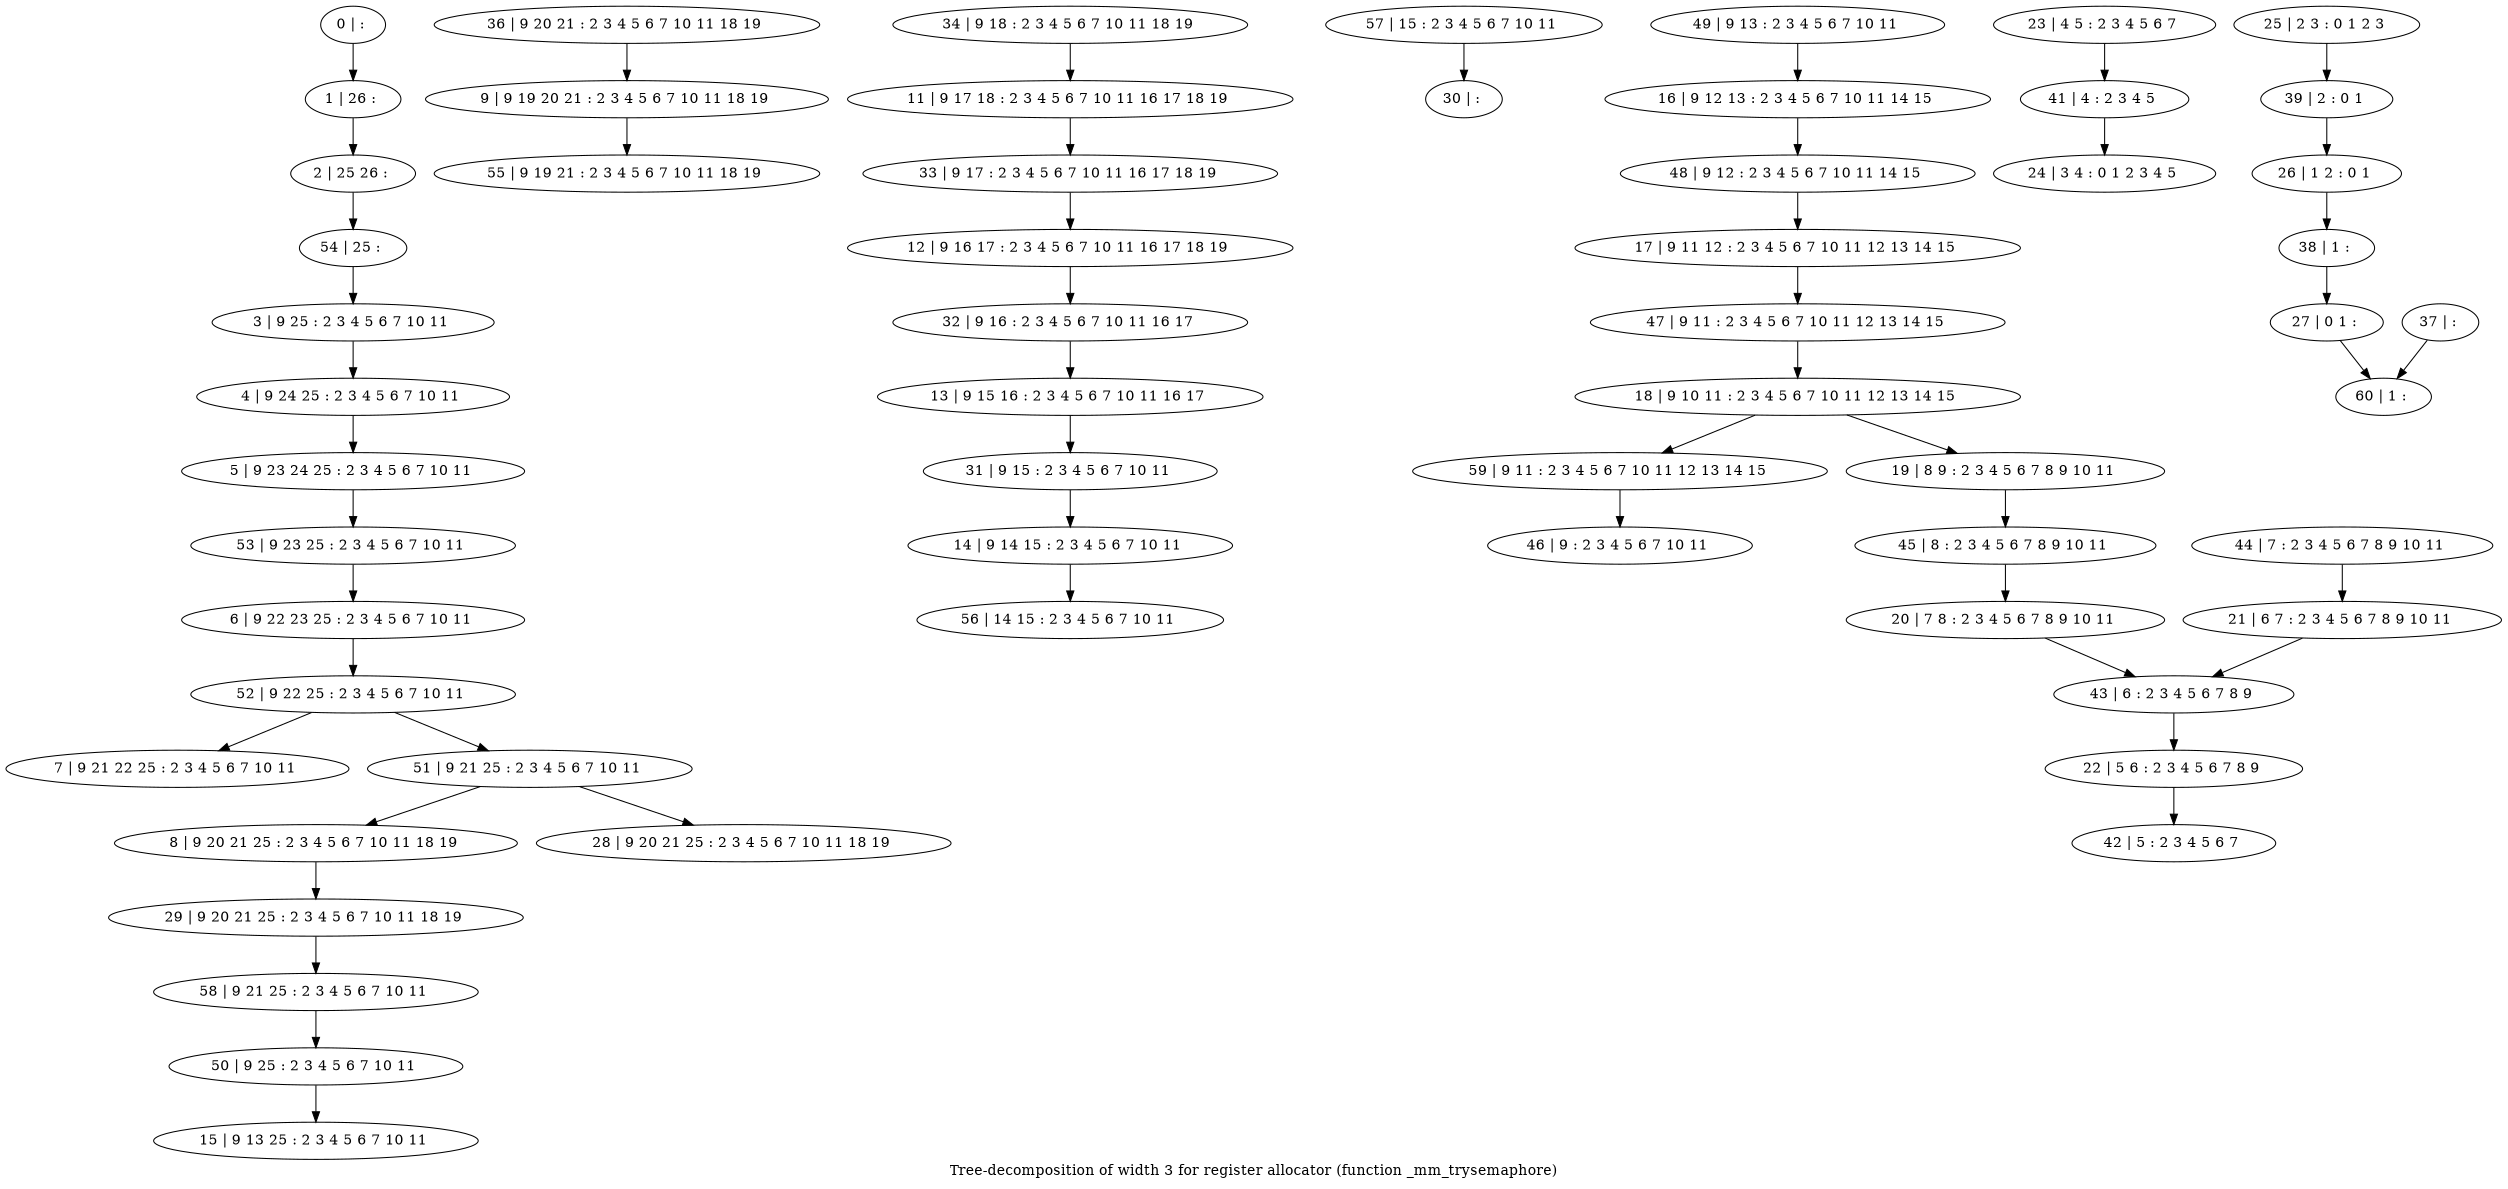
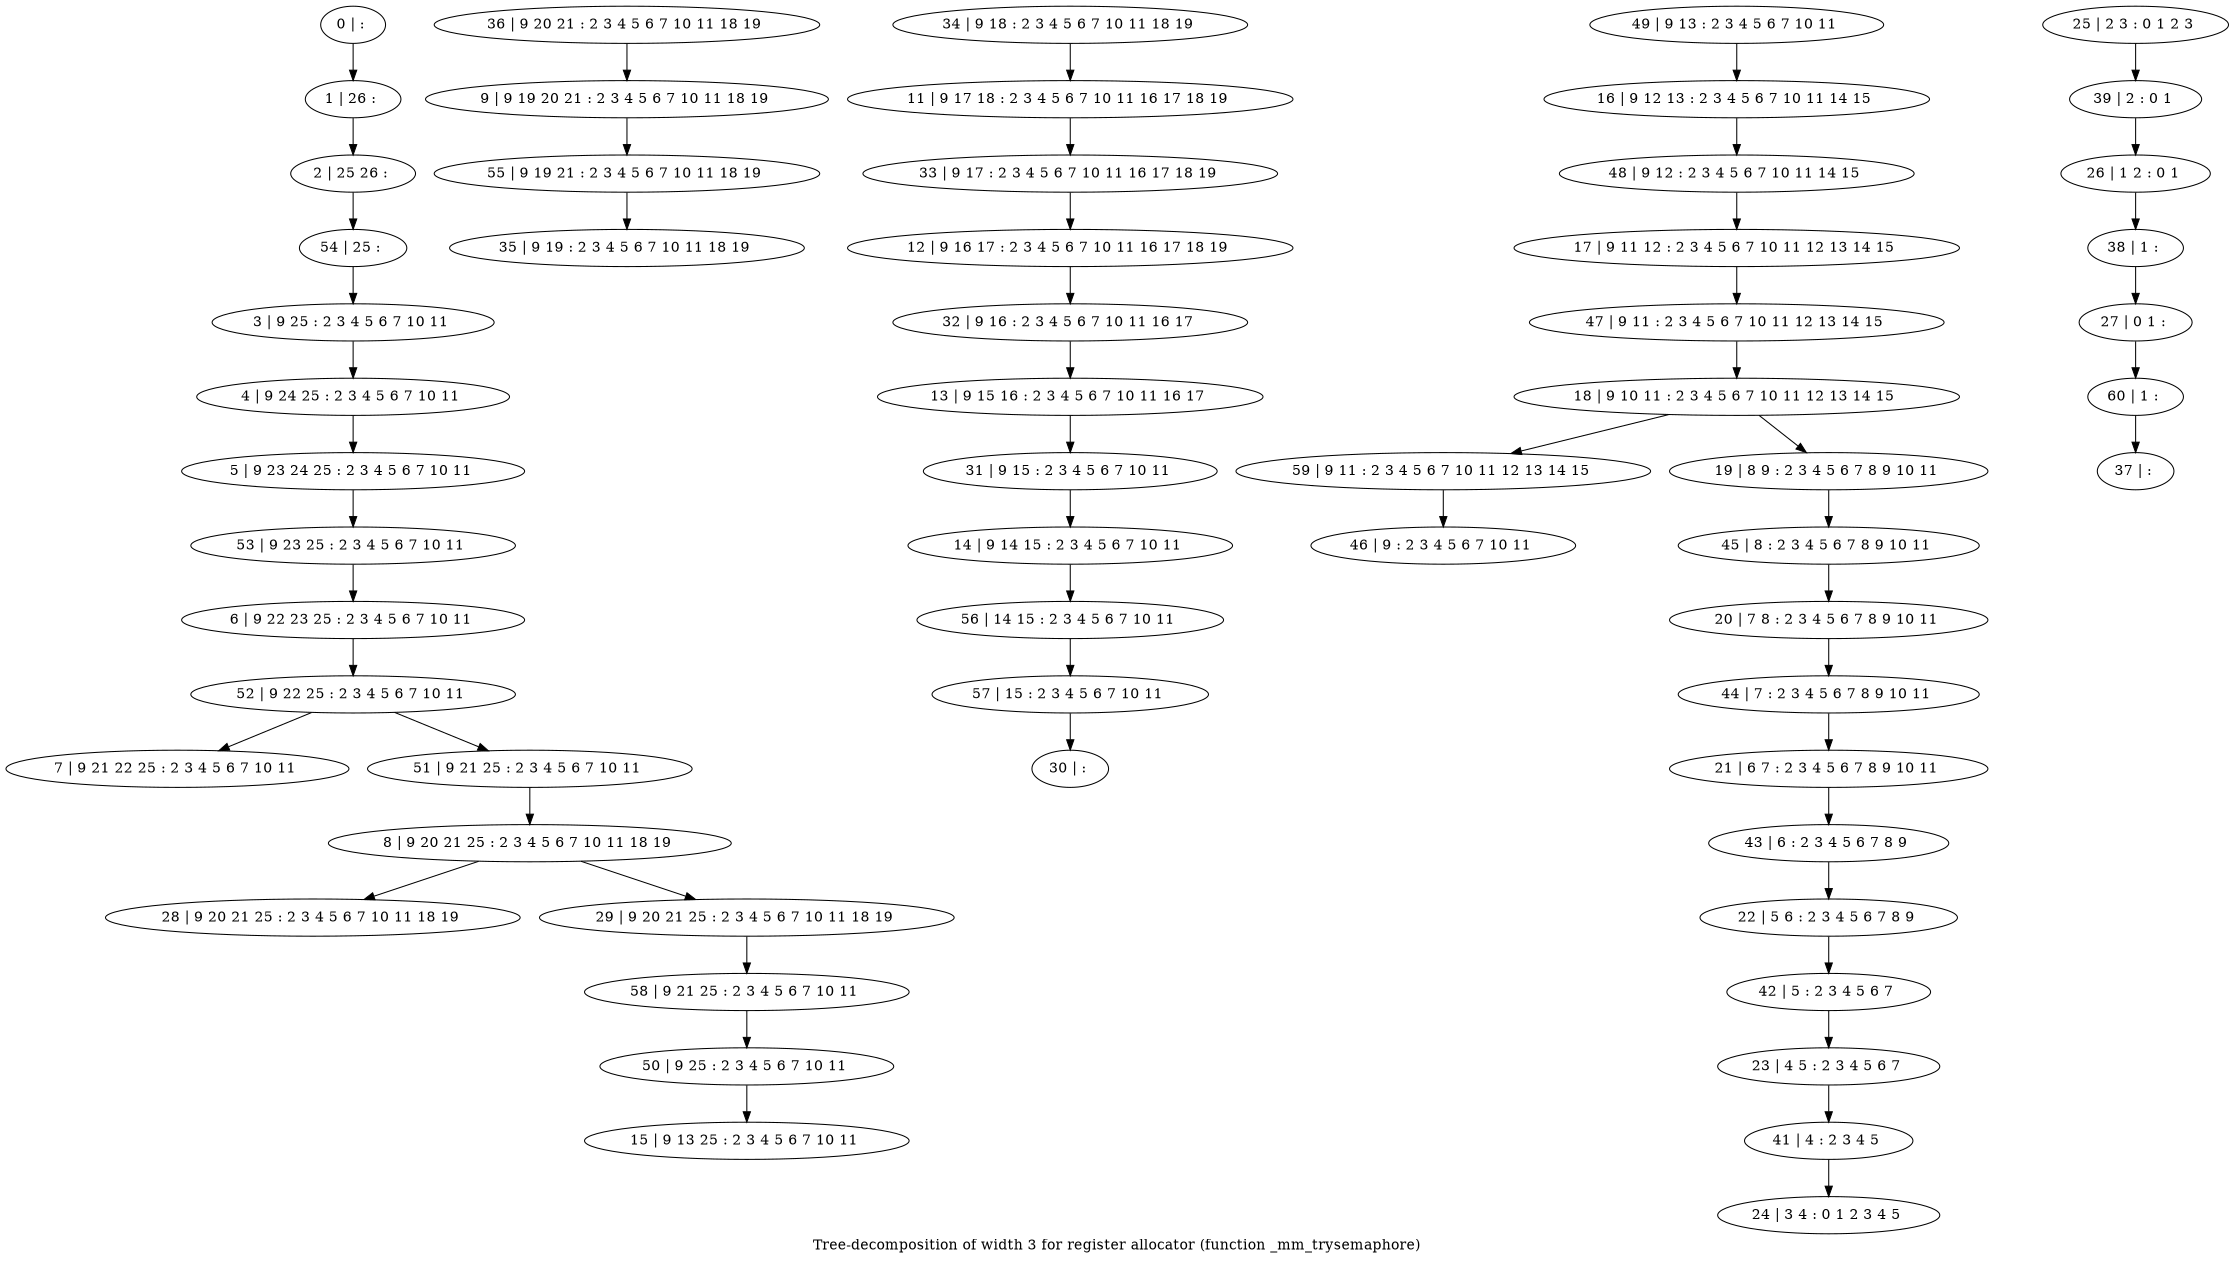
none -> (627, 248)
(2415, 355) -> (2136, 429)
none -> (1070, 652)
(2085, 655) -> (1829, 652)
(631, 804) -> (426, 879)
none -> (1829, 1024)
